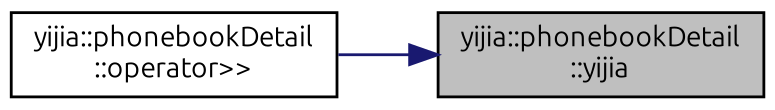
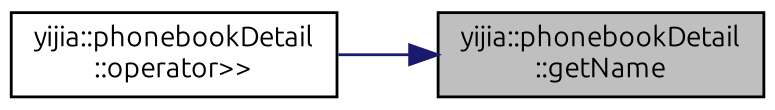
(601, 55) -> (601, 55)
